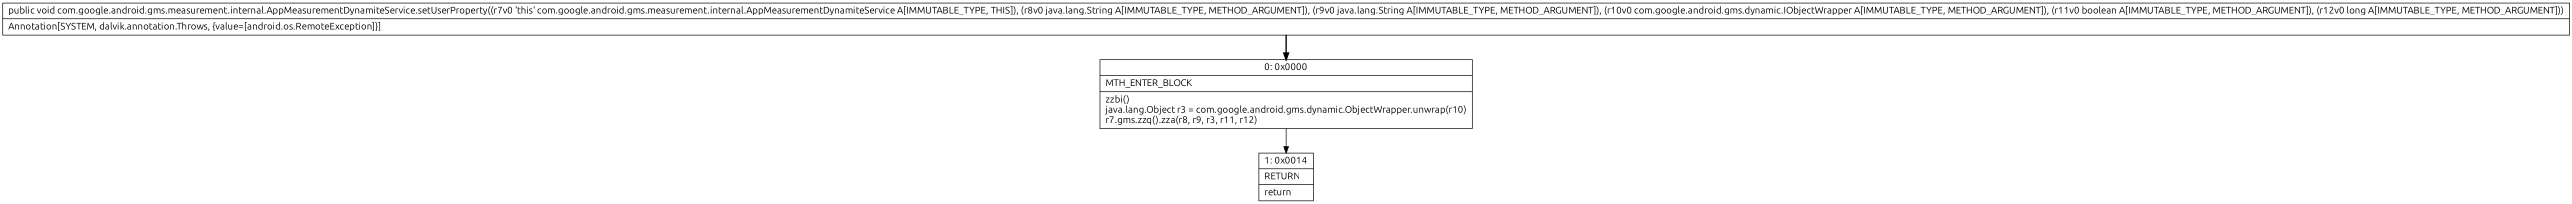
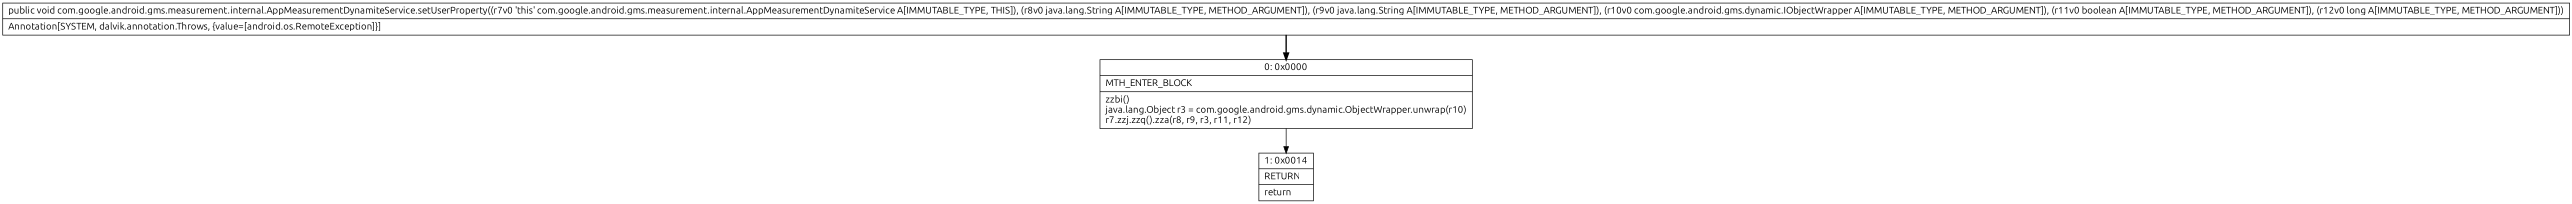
(1181, 120) -> (1178, 120)
